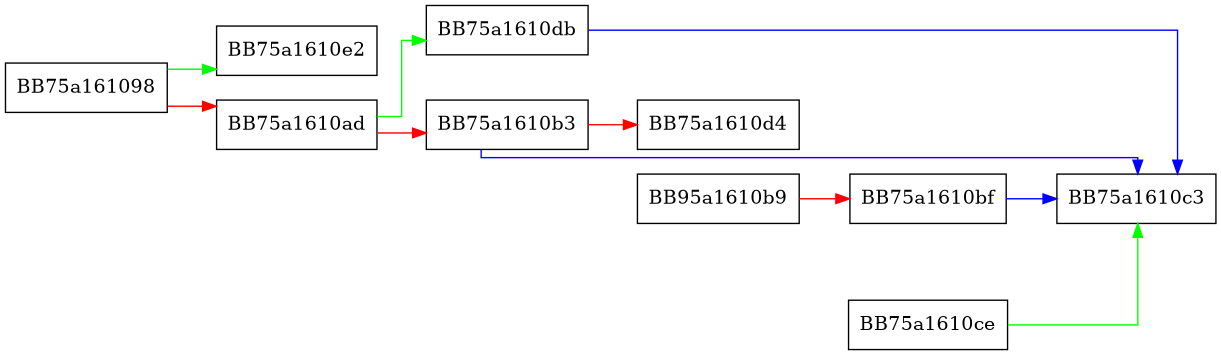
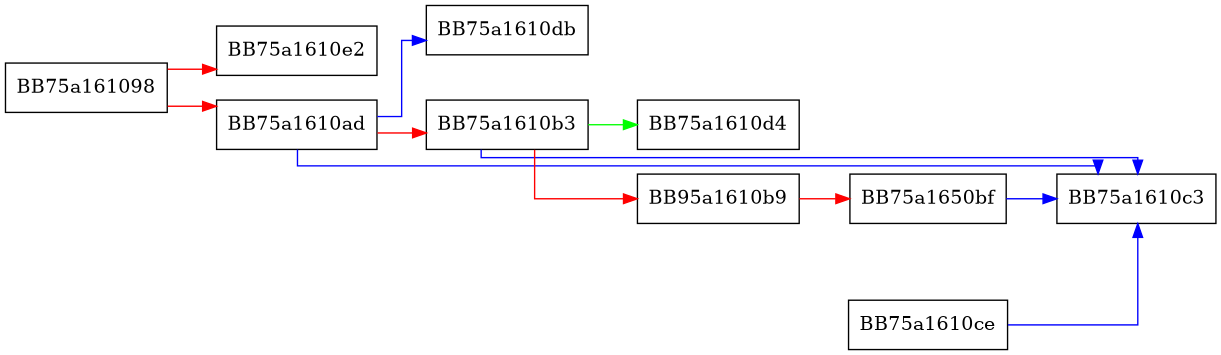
(948, 30) -> (690, 166)
(185, 69) -> (185, 69)
(402, 85) -> (402, 85)
(606, 125) -> (606, 125)
none -> (555, 199)
(928, 199) -> (928, 199)
(1117, 325) -> (1117, 325)
